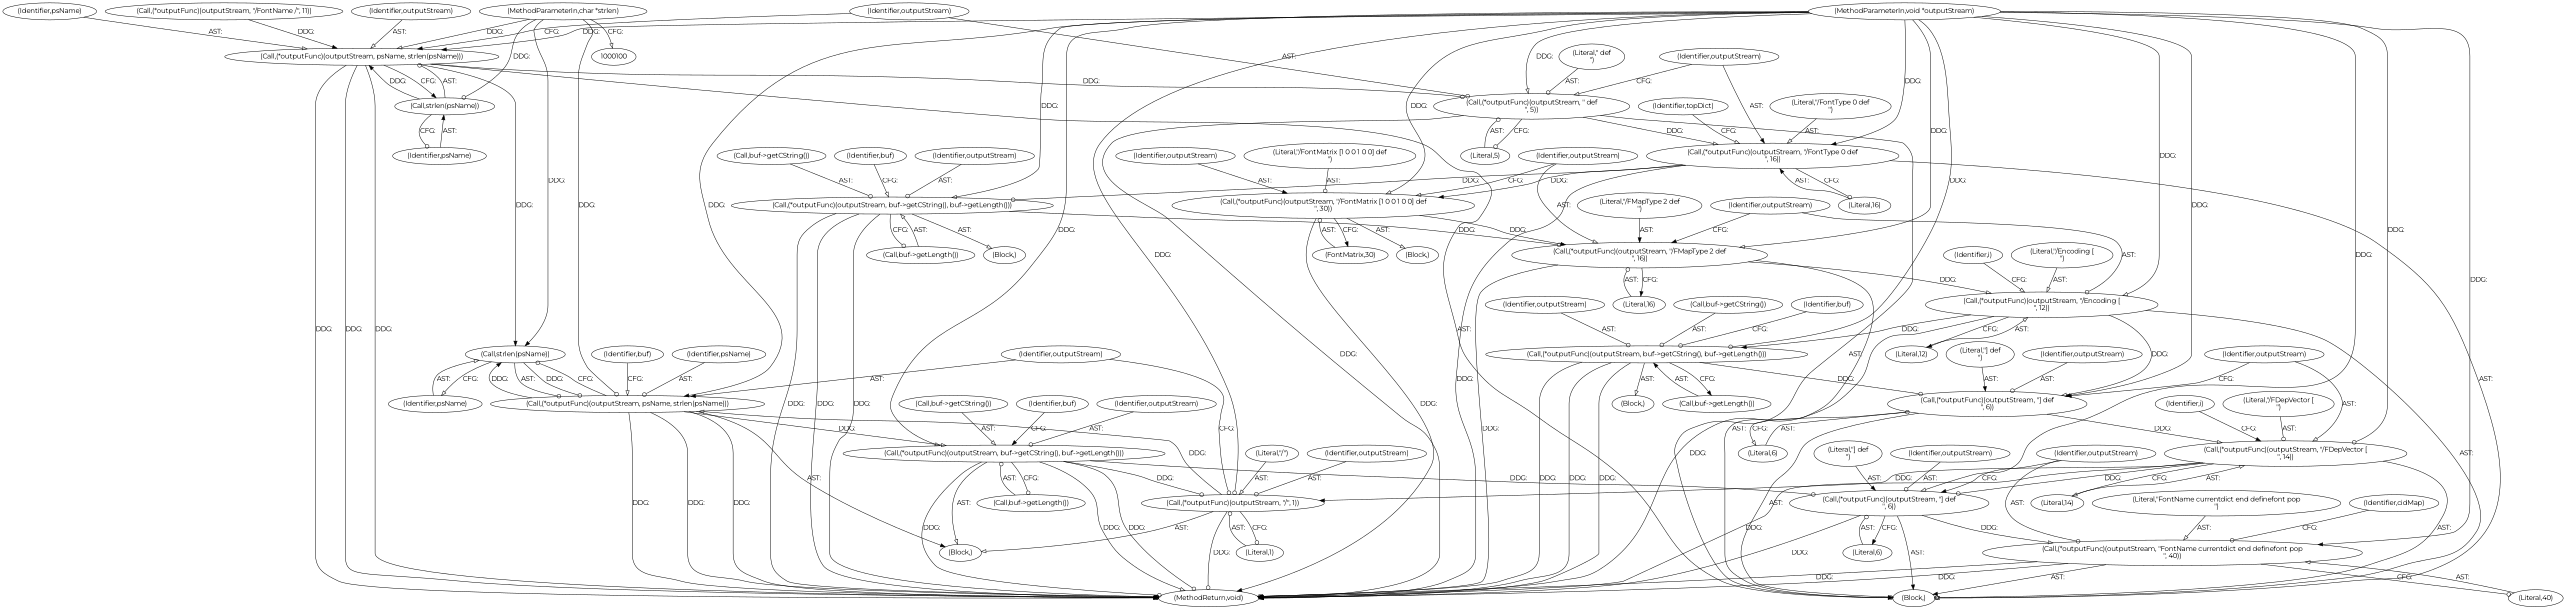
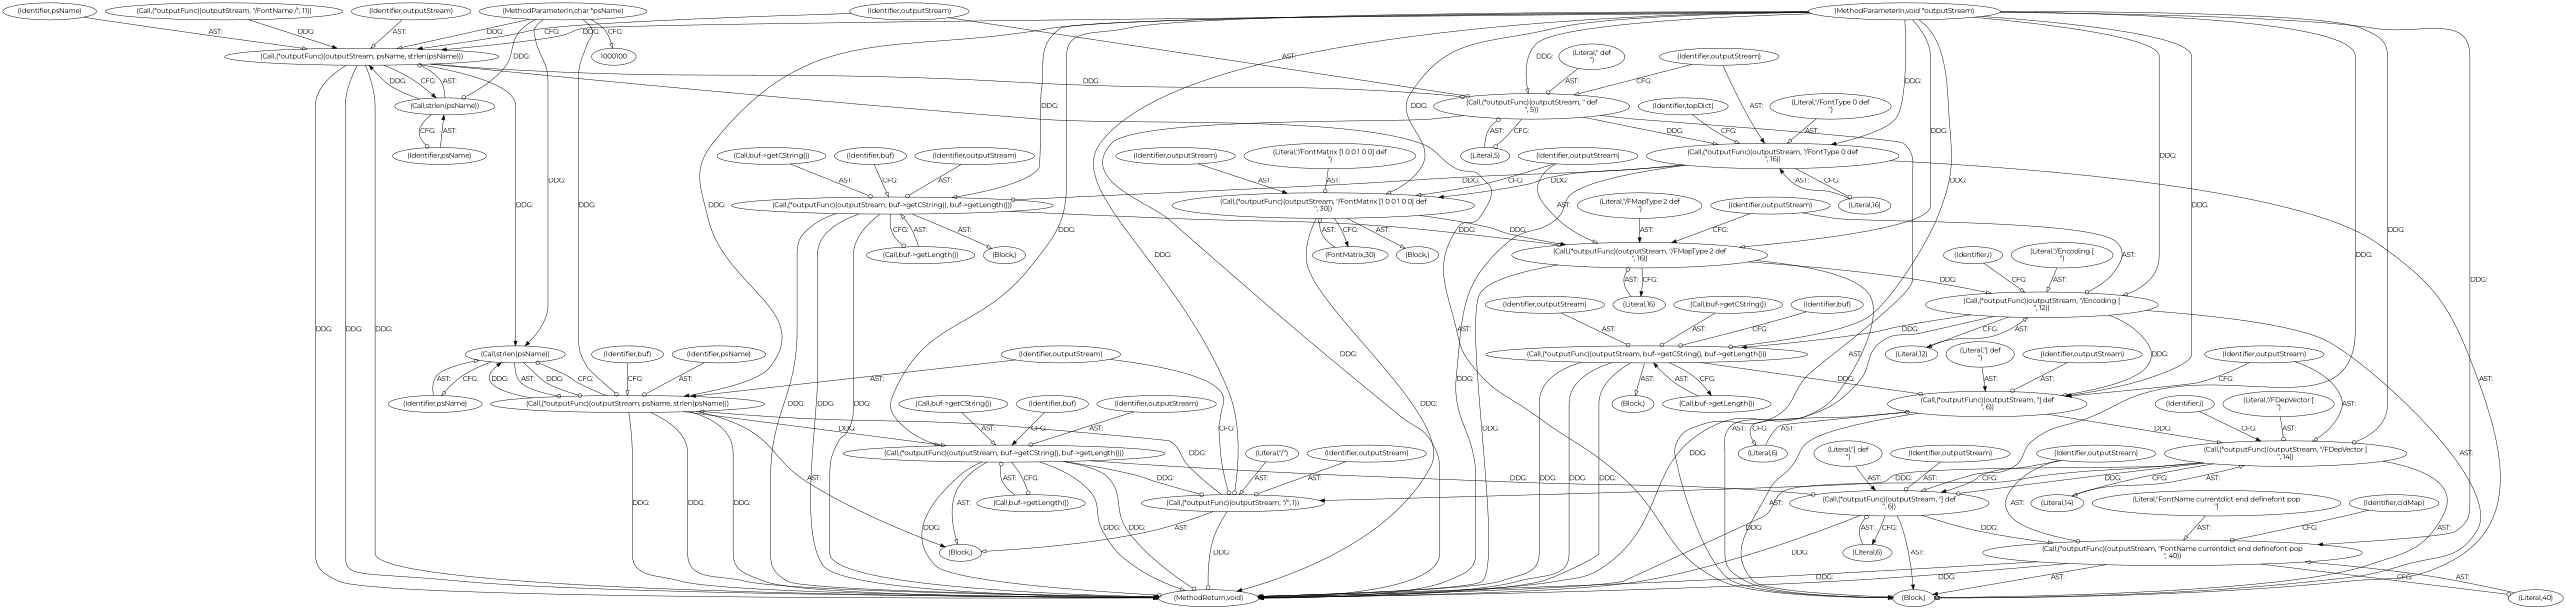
(563, 11) -> (563, 11)
(1260, 553) -> none
